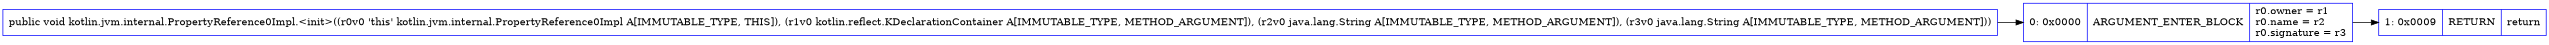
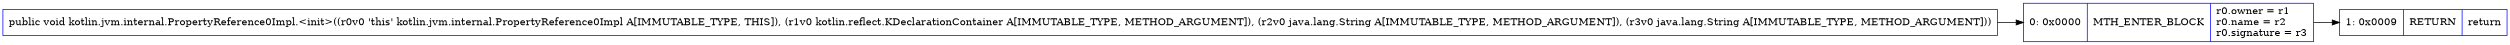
(2168, 22) -> (2149, 22)
